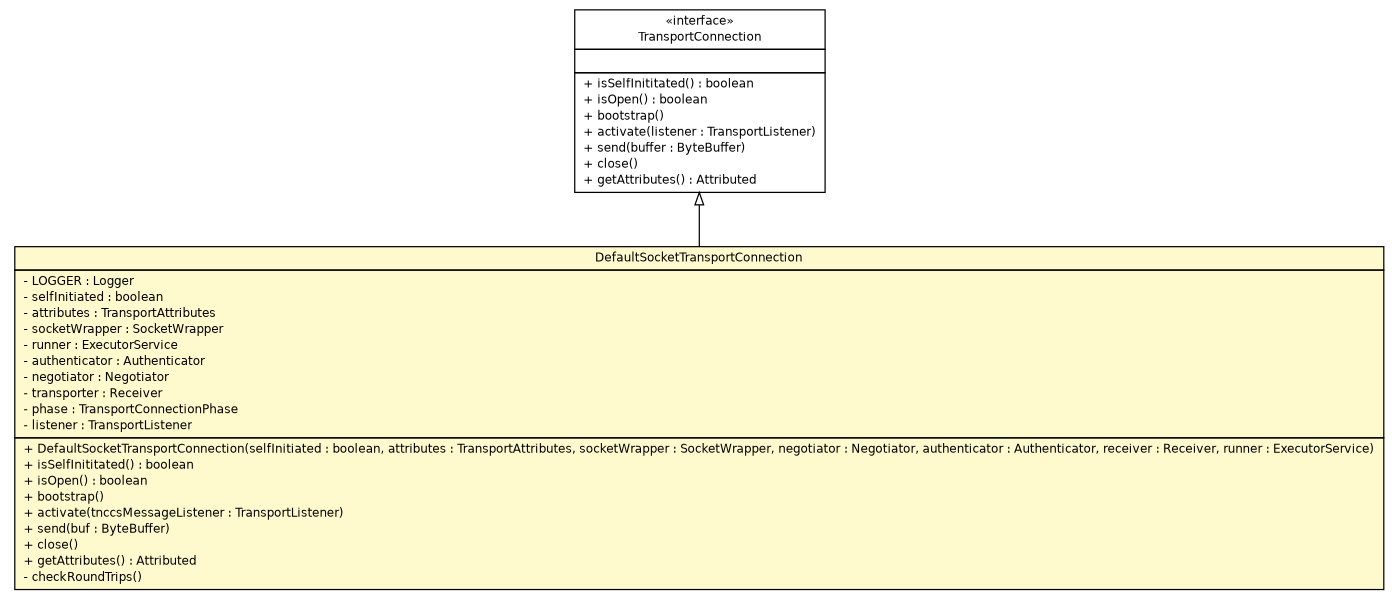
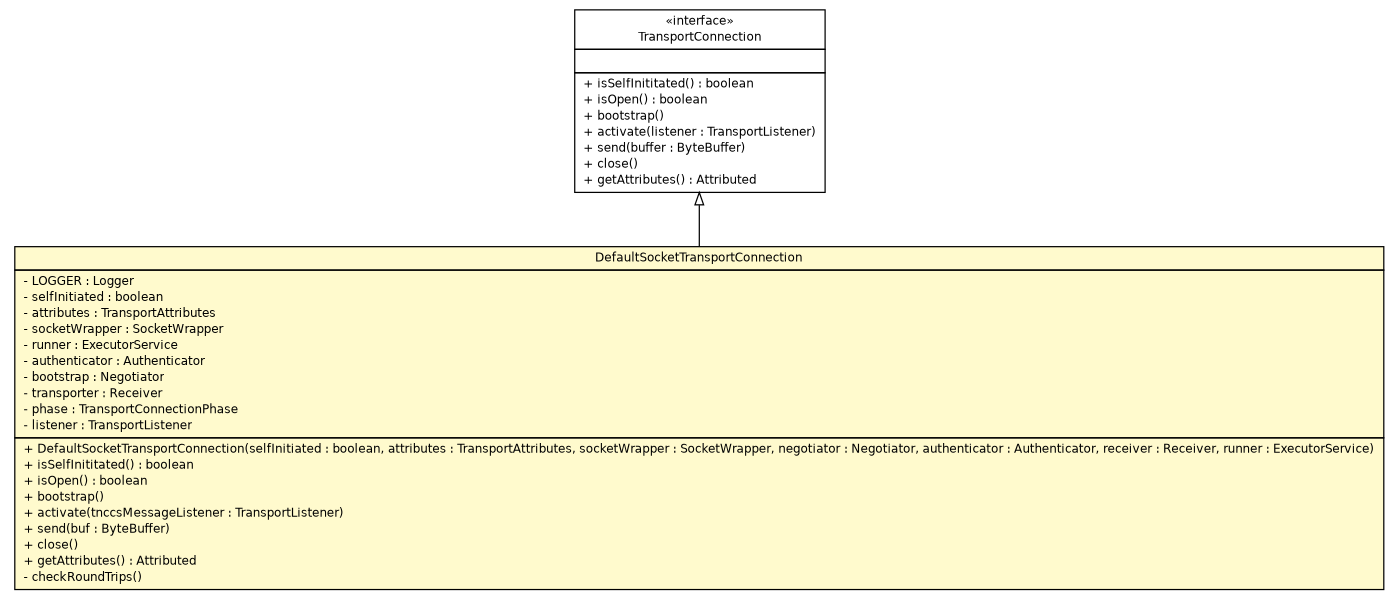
(96, 377) -> (94, 377)
